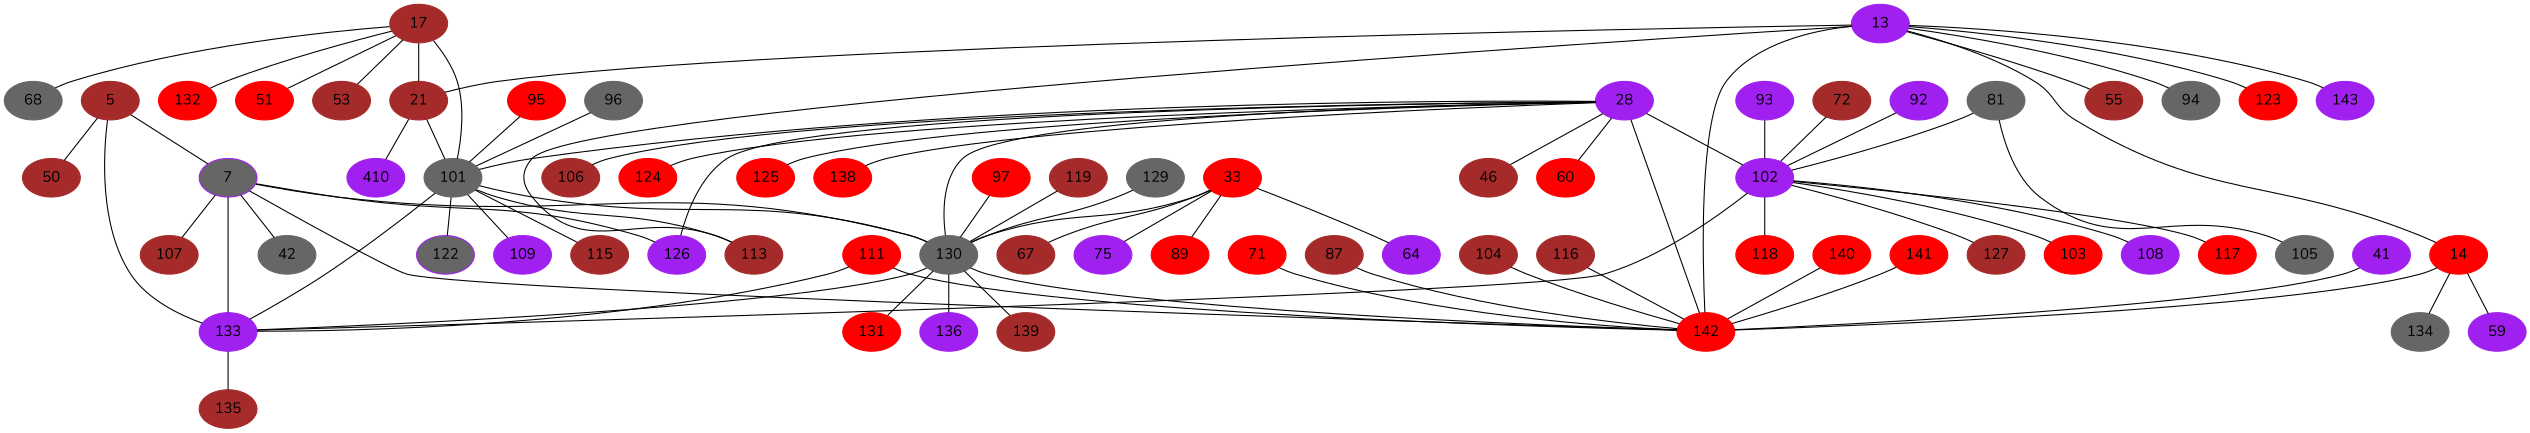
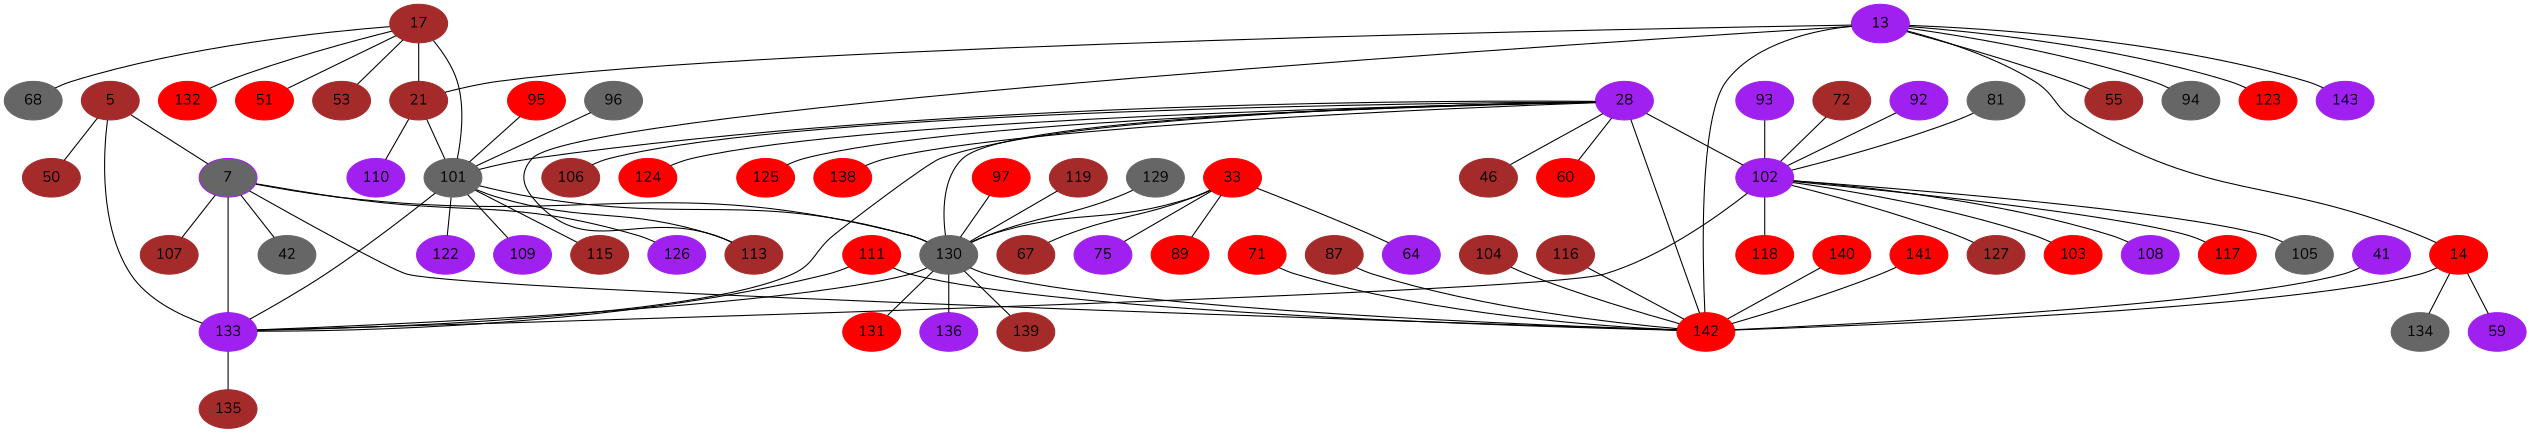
(1114, 114) -> (911, 177)
(376, 178) -> (376, 178)
(2114, 227) -> (2039, 202)
(445, 255) -> (445, 255)
